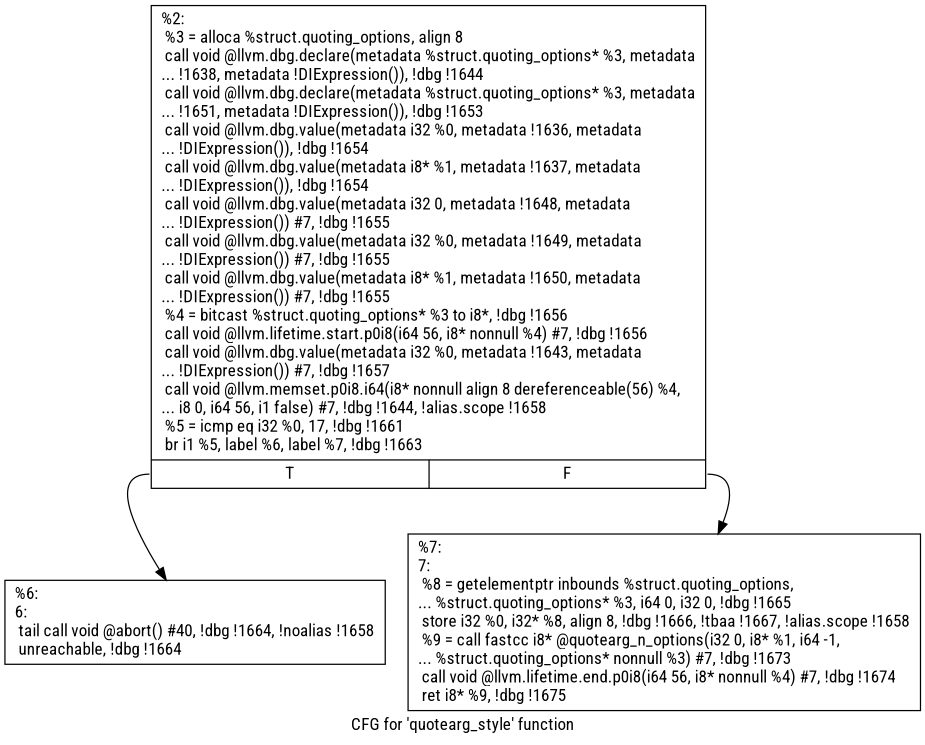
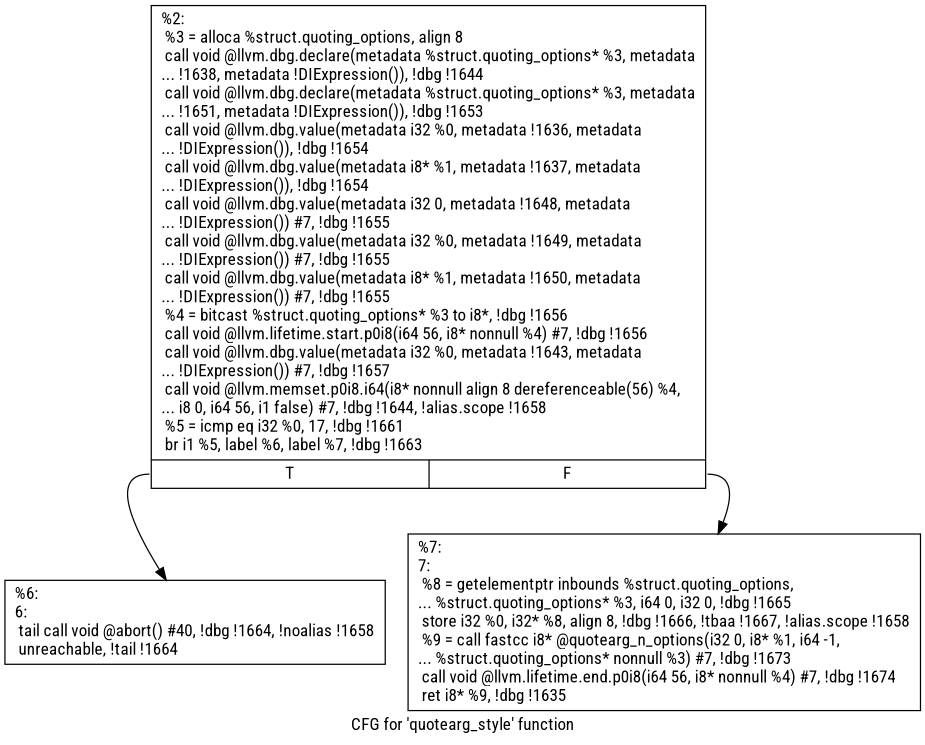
(99, 649) -> (97, 649)
(493, 696) -> (493, 696)
